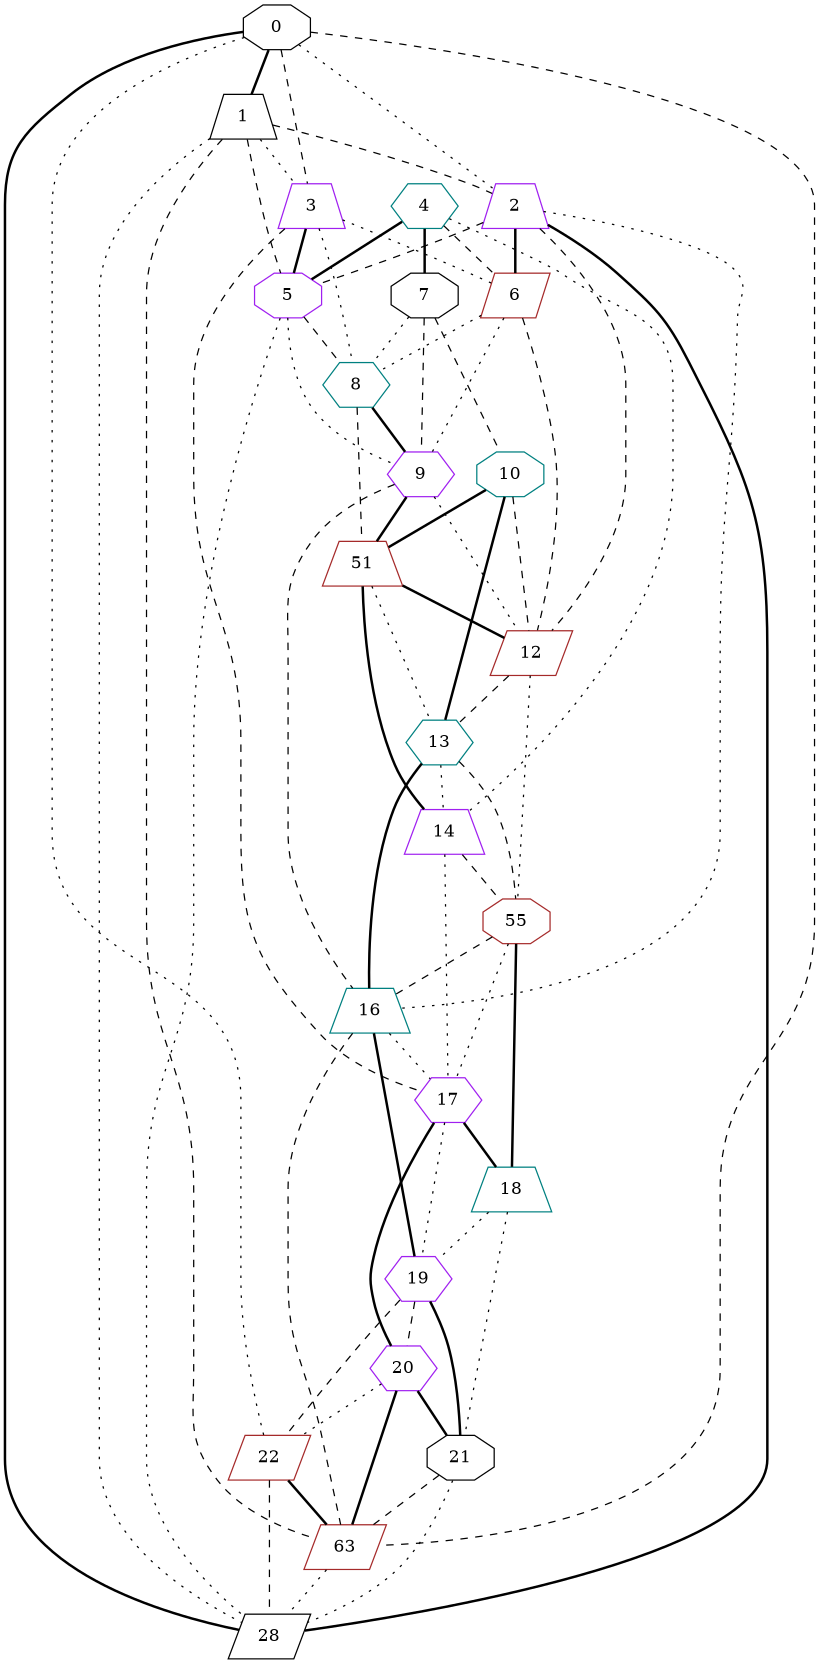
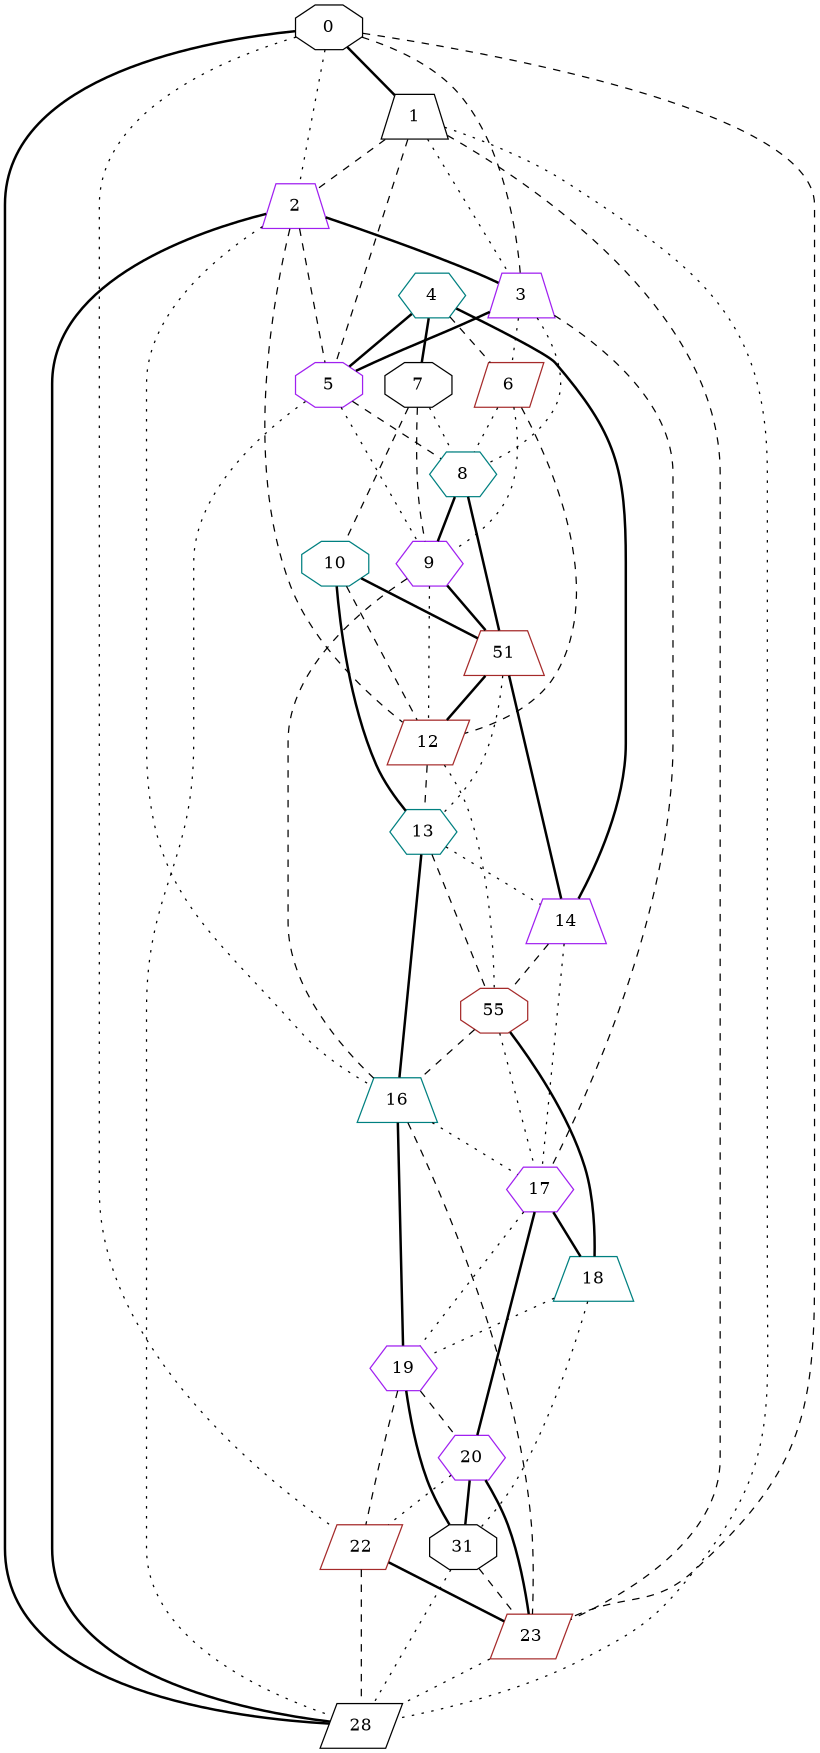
(515, 259) -> (413, 248)
(359, 474) -> (484, 564)
(672, 486) -> (626, 569)
(461, 1458) -> (463, 1547)
(345, 1547) -> (531, 1637)
